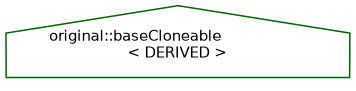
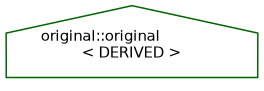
(178, 45) -> (132, 45)
